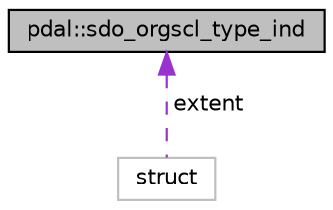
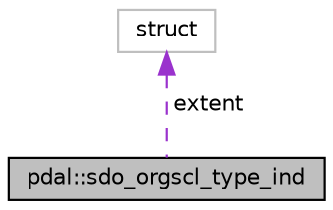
(167, 116) -> (167, 116)
